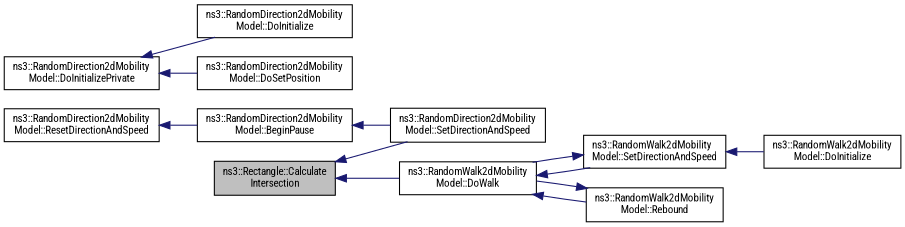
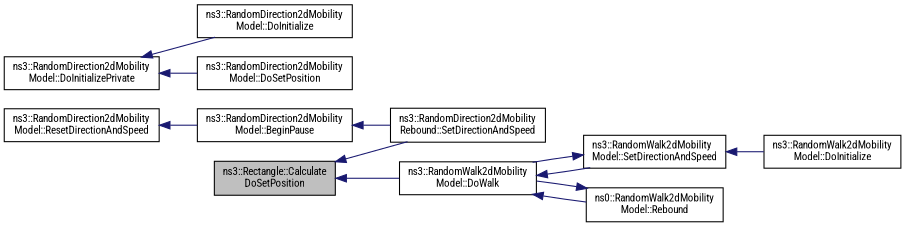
(468, 125) -> (468, 125)
(275, 178) -> (275, 178)
(655, 205) -> (655, 205)
